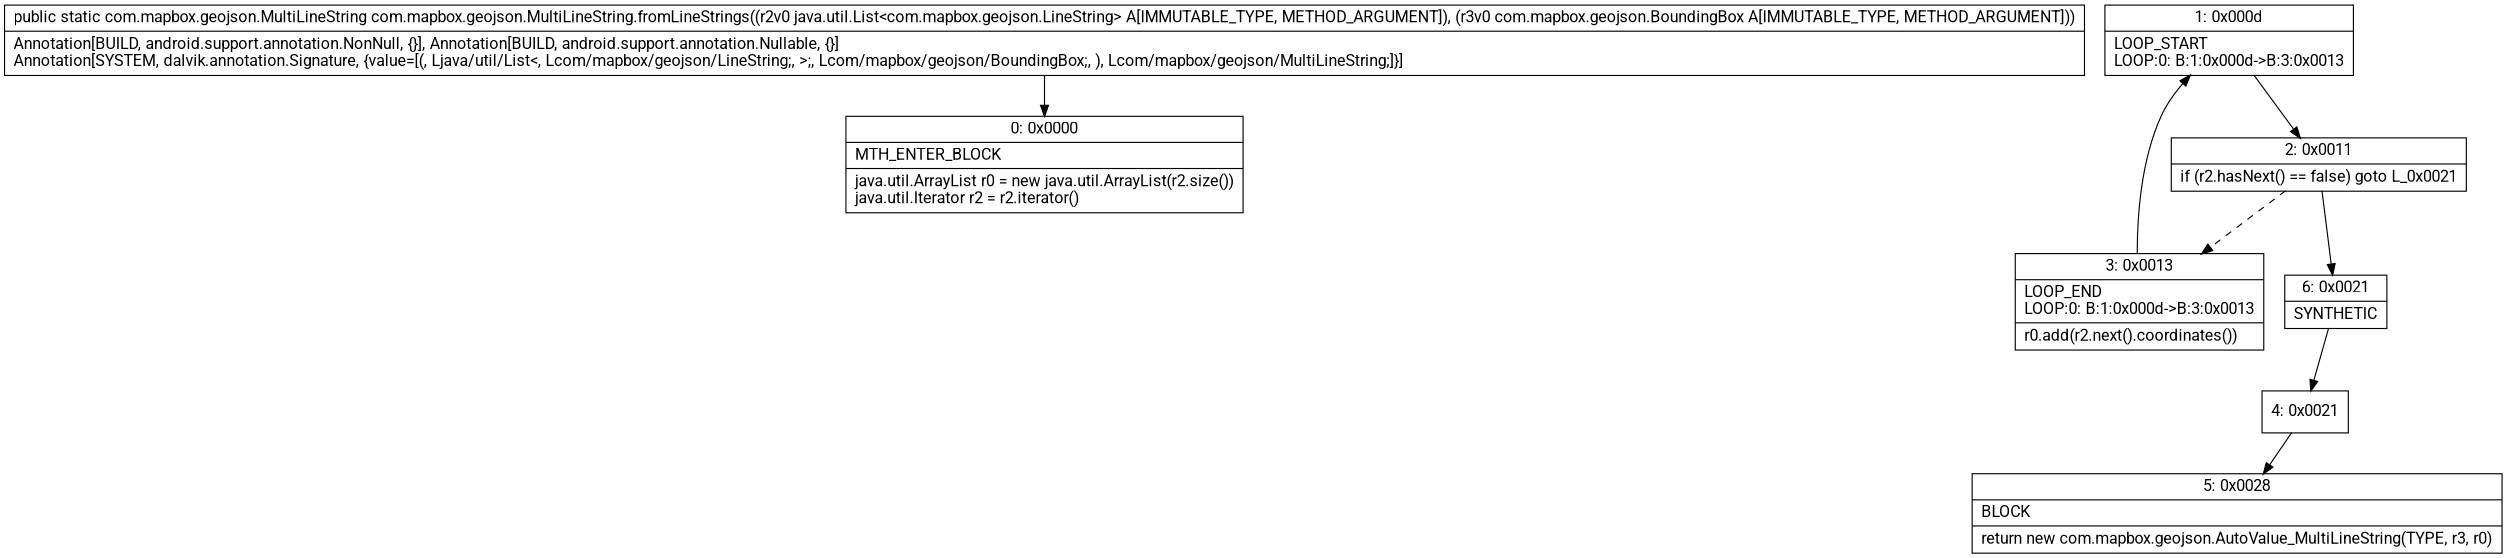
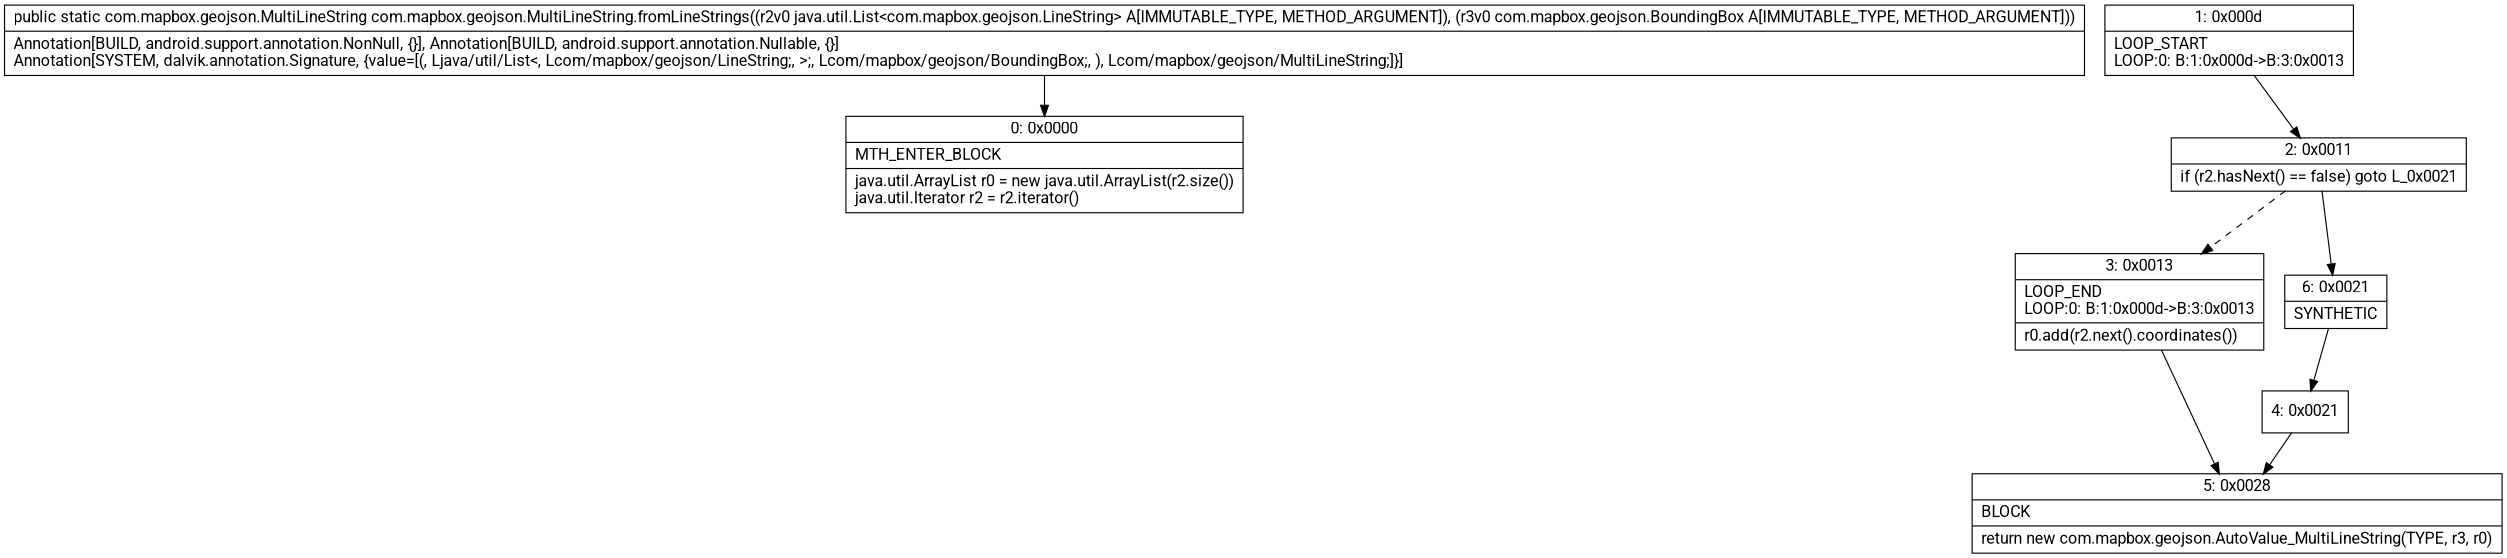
(2146, 164) -> (2188, 407)
